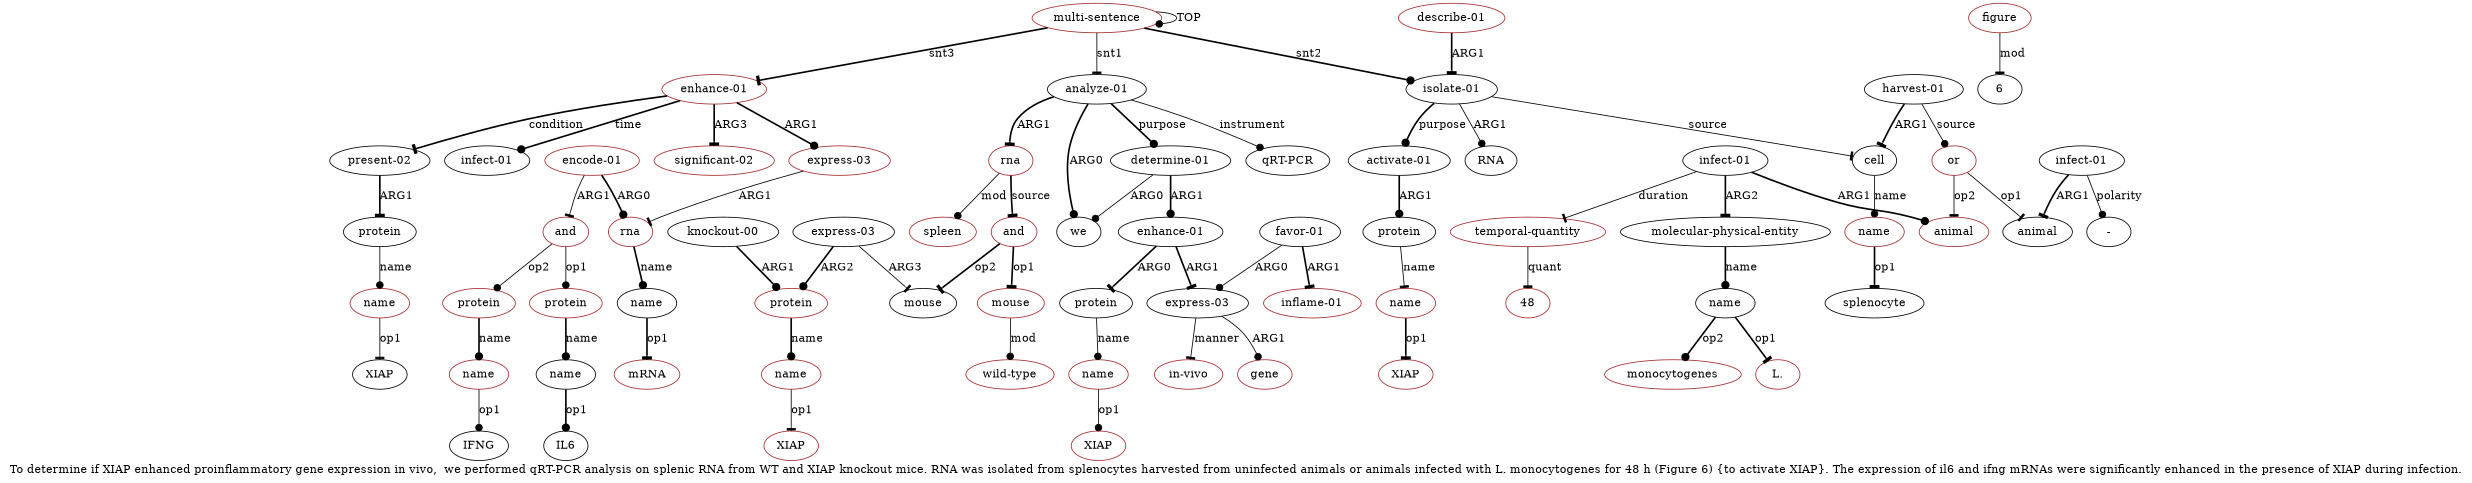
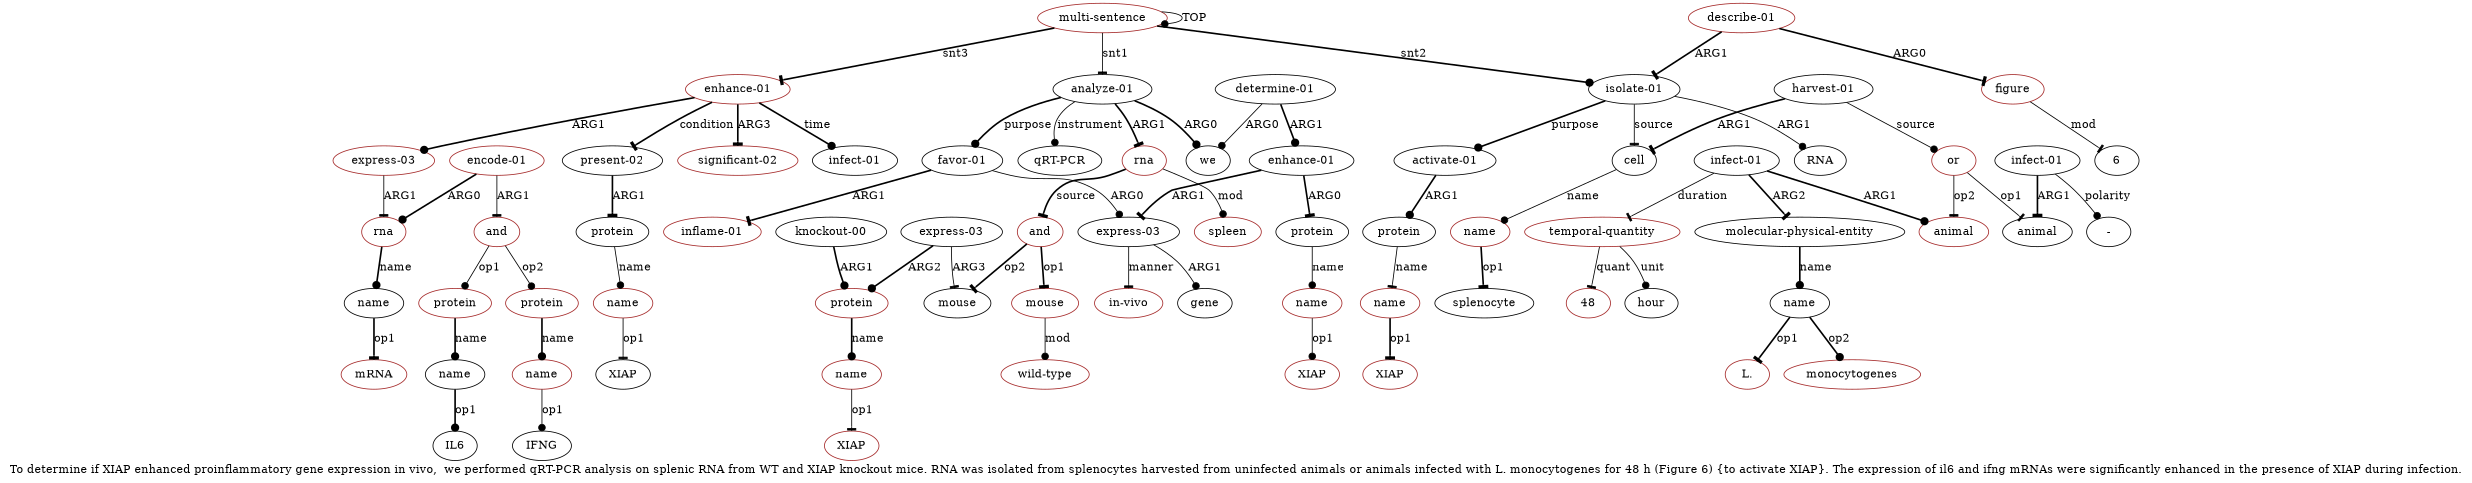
none -> (1880, 54)
(1131, 123) -> (1016, 113)
none -> (1652, 303)
(1265, 374) -> (1205, 303)
